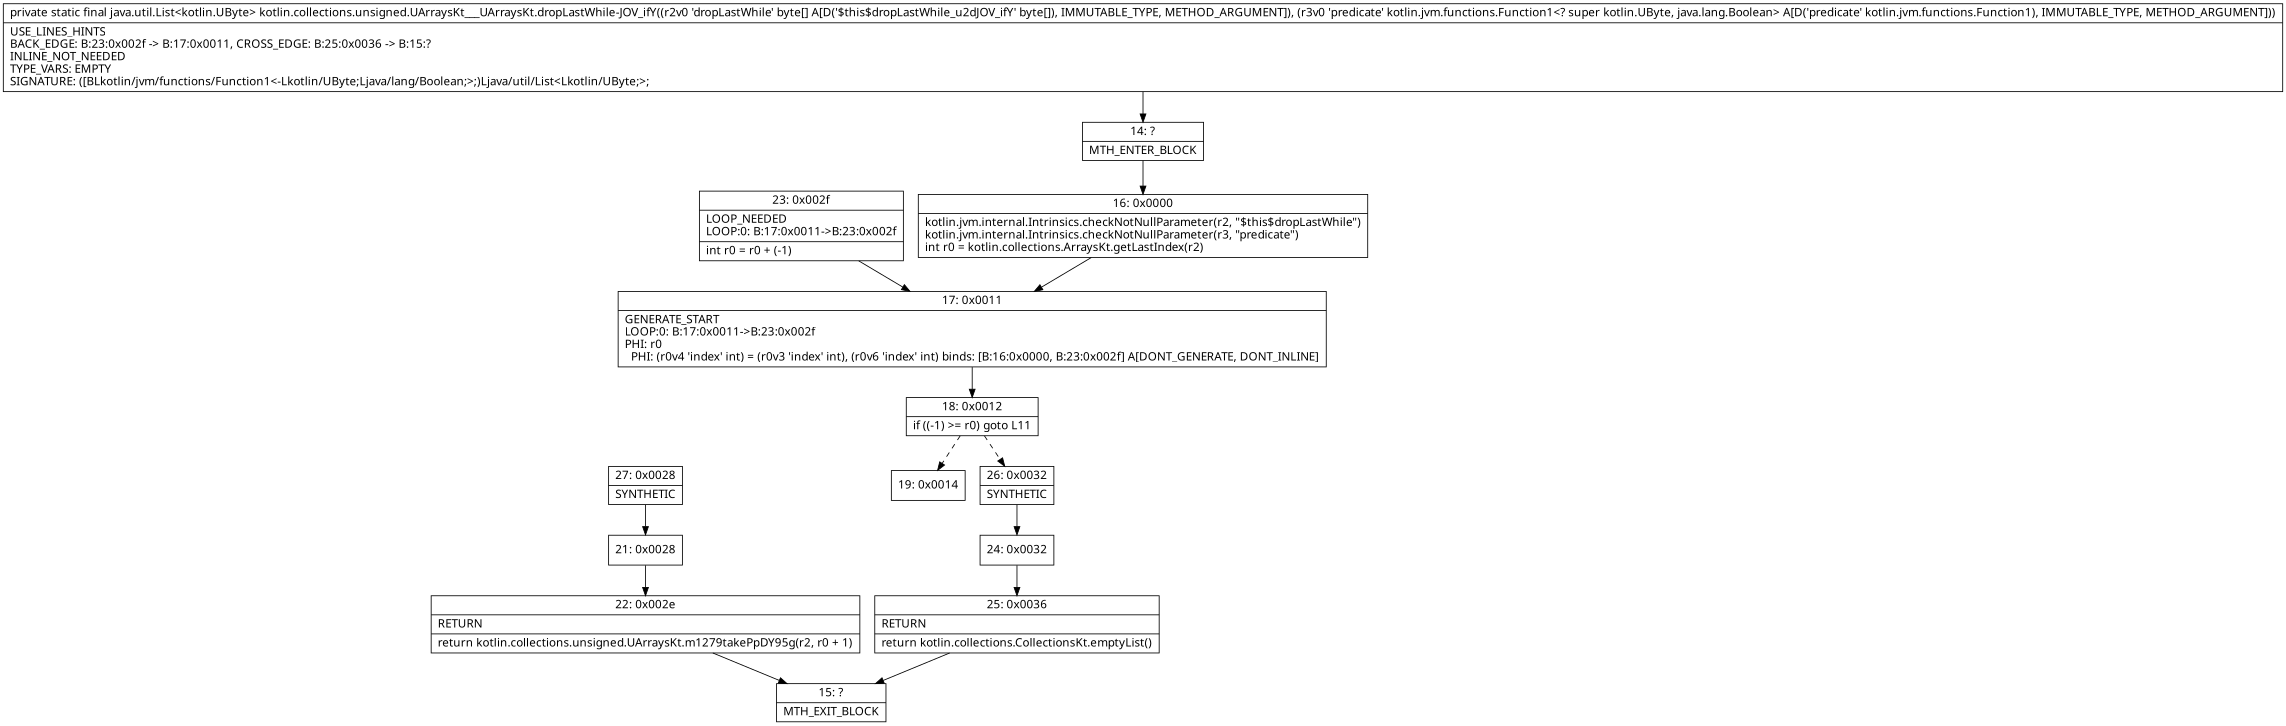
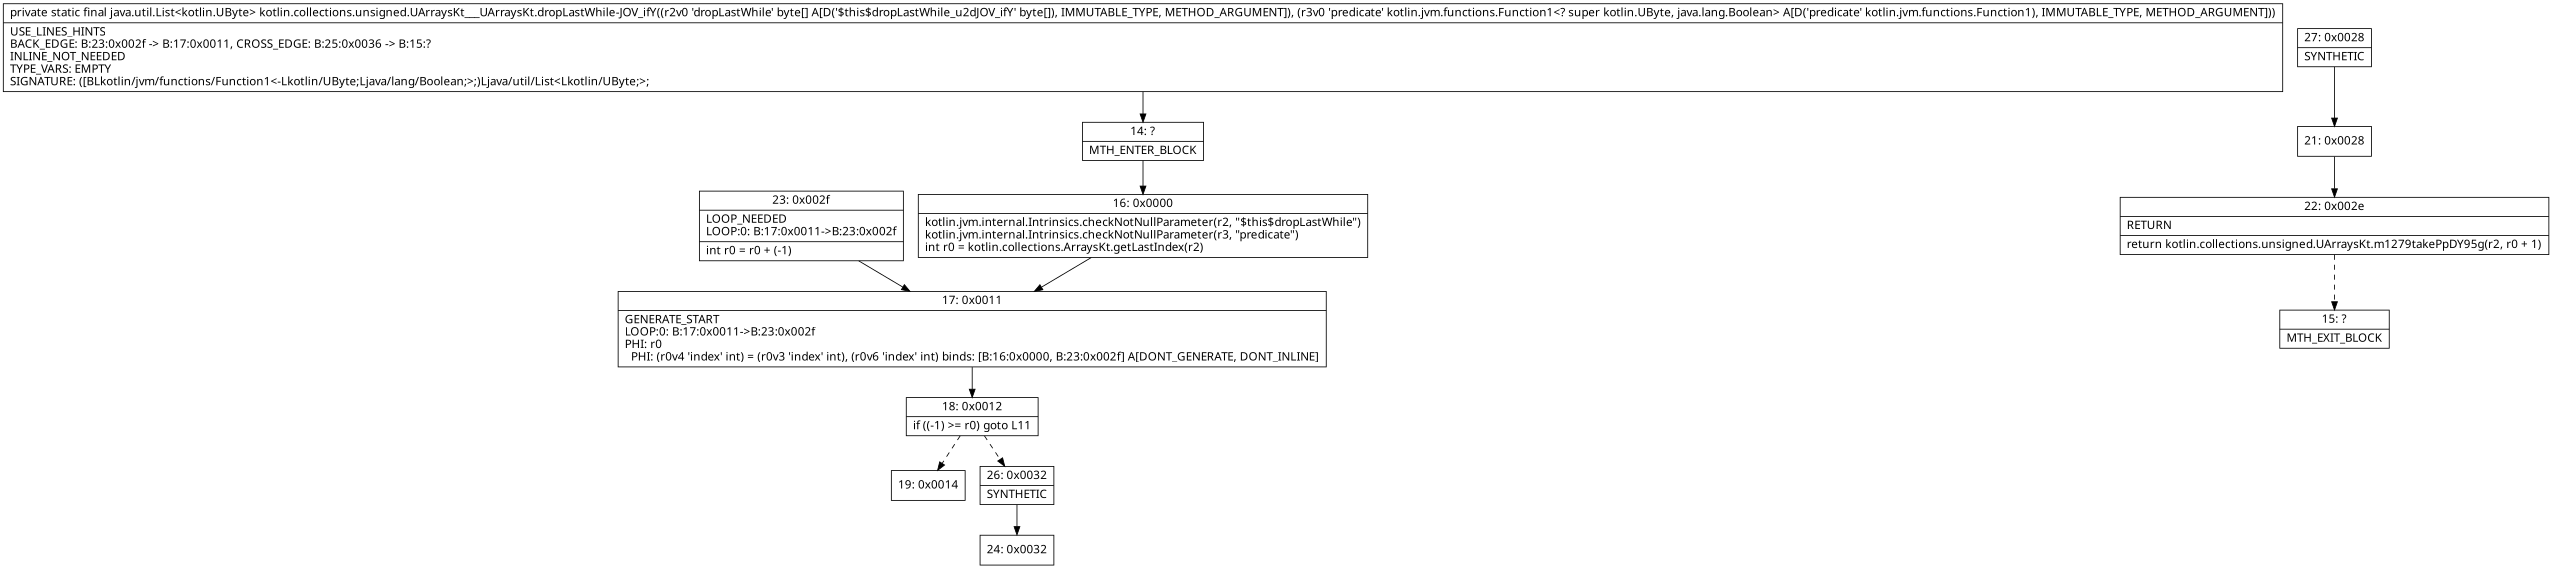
(1017, 624) -> none
(746, 667) -> (2335, 278)
